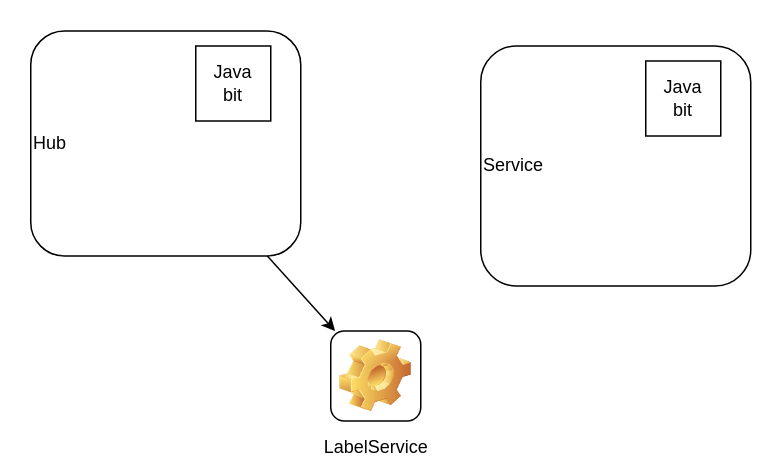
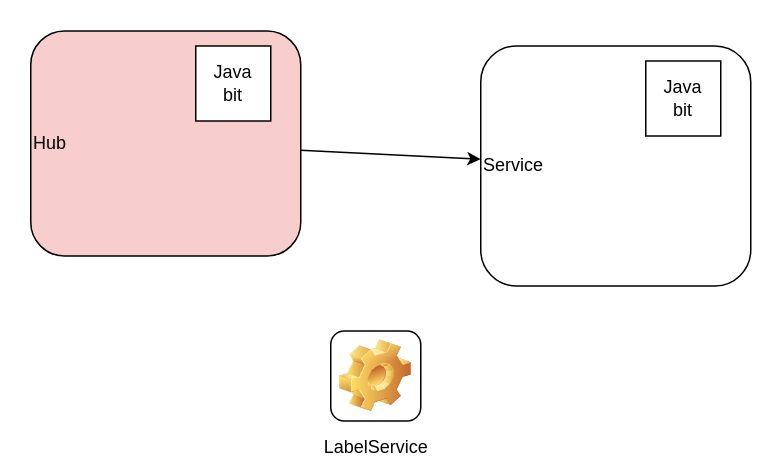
(166, 143) -> (166, 143)
(298, 289) -> (386, 154)
